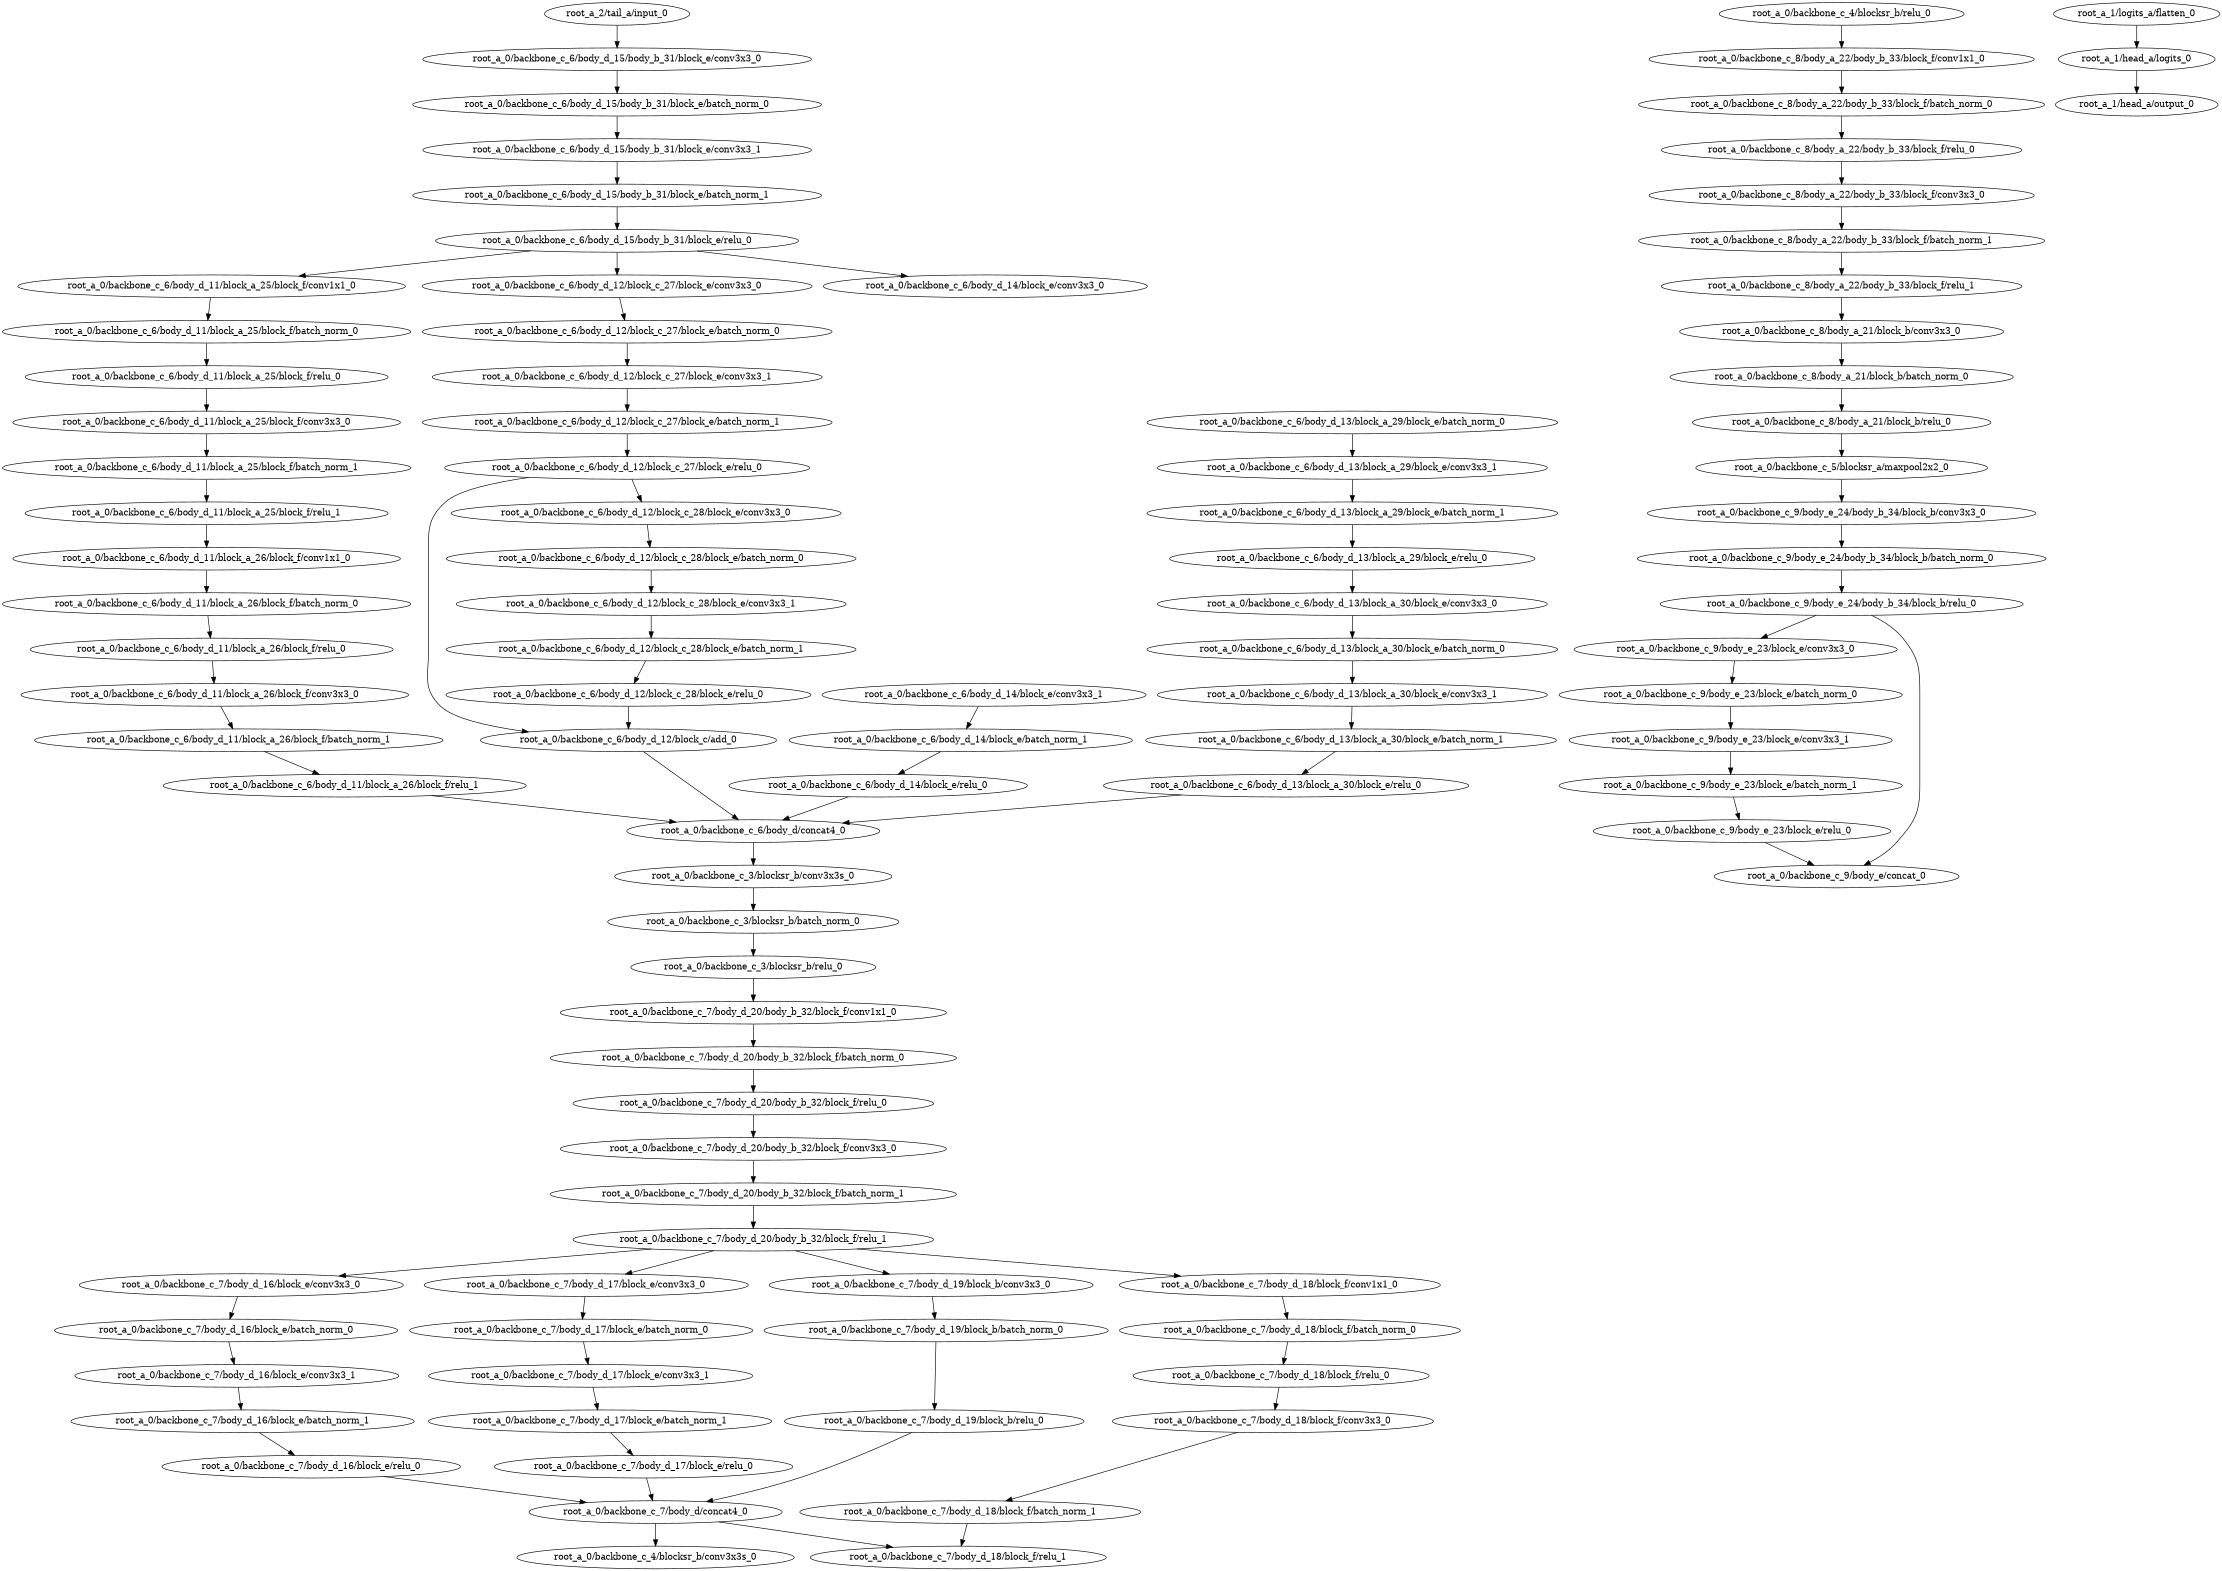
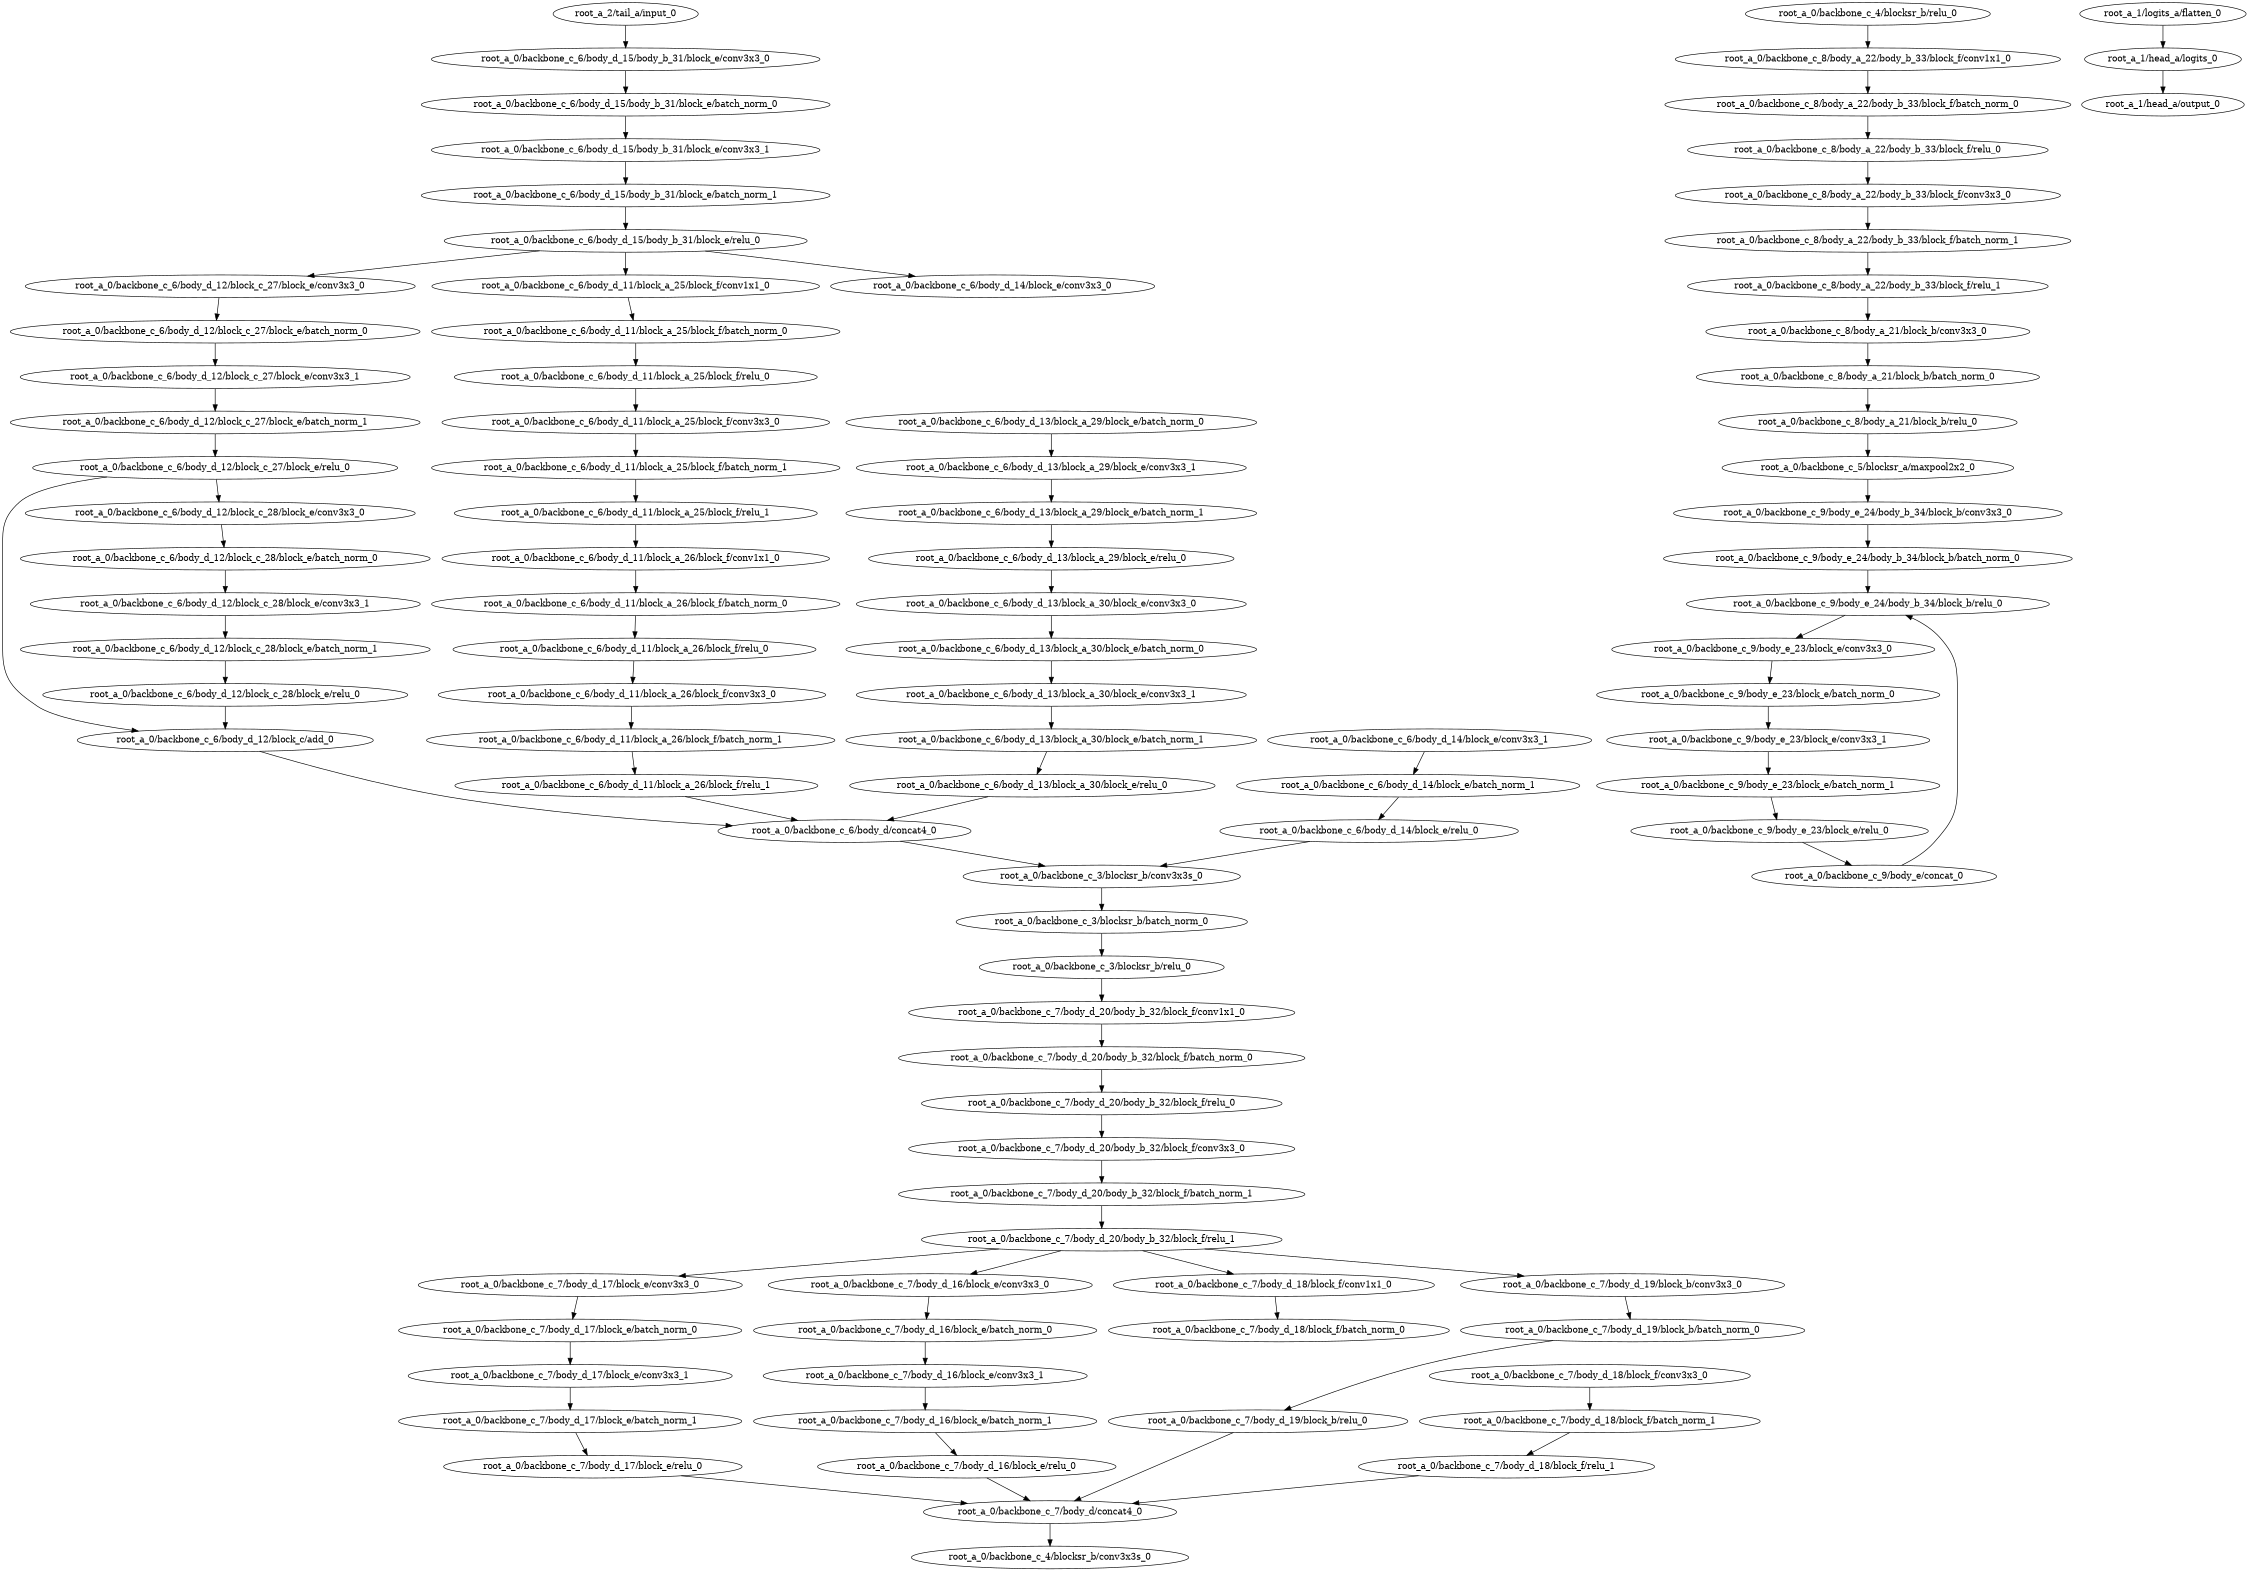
(1920, 739) -> (1957, 744)
(819, 807) -> (1238, 853)
(1281, 1376) -> none
(803, 1534) -> (1279, 1489)
